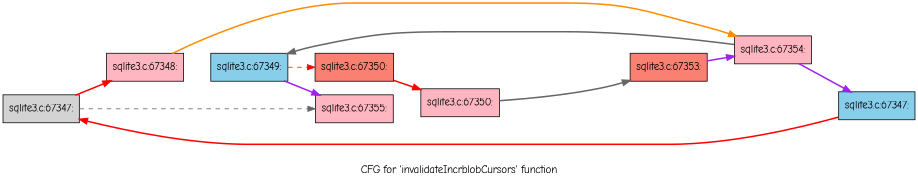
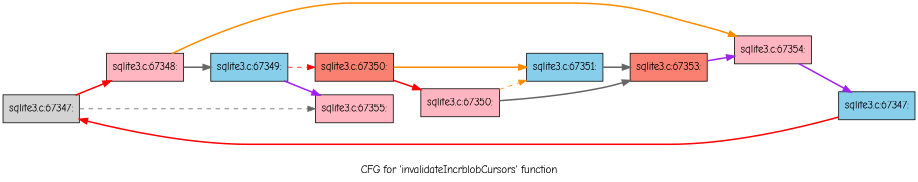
(514, 32) -> (193, 67)
none -> (565, 67)
